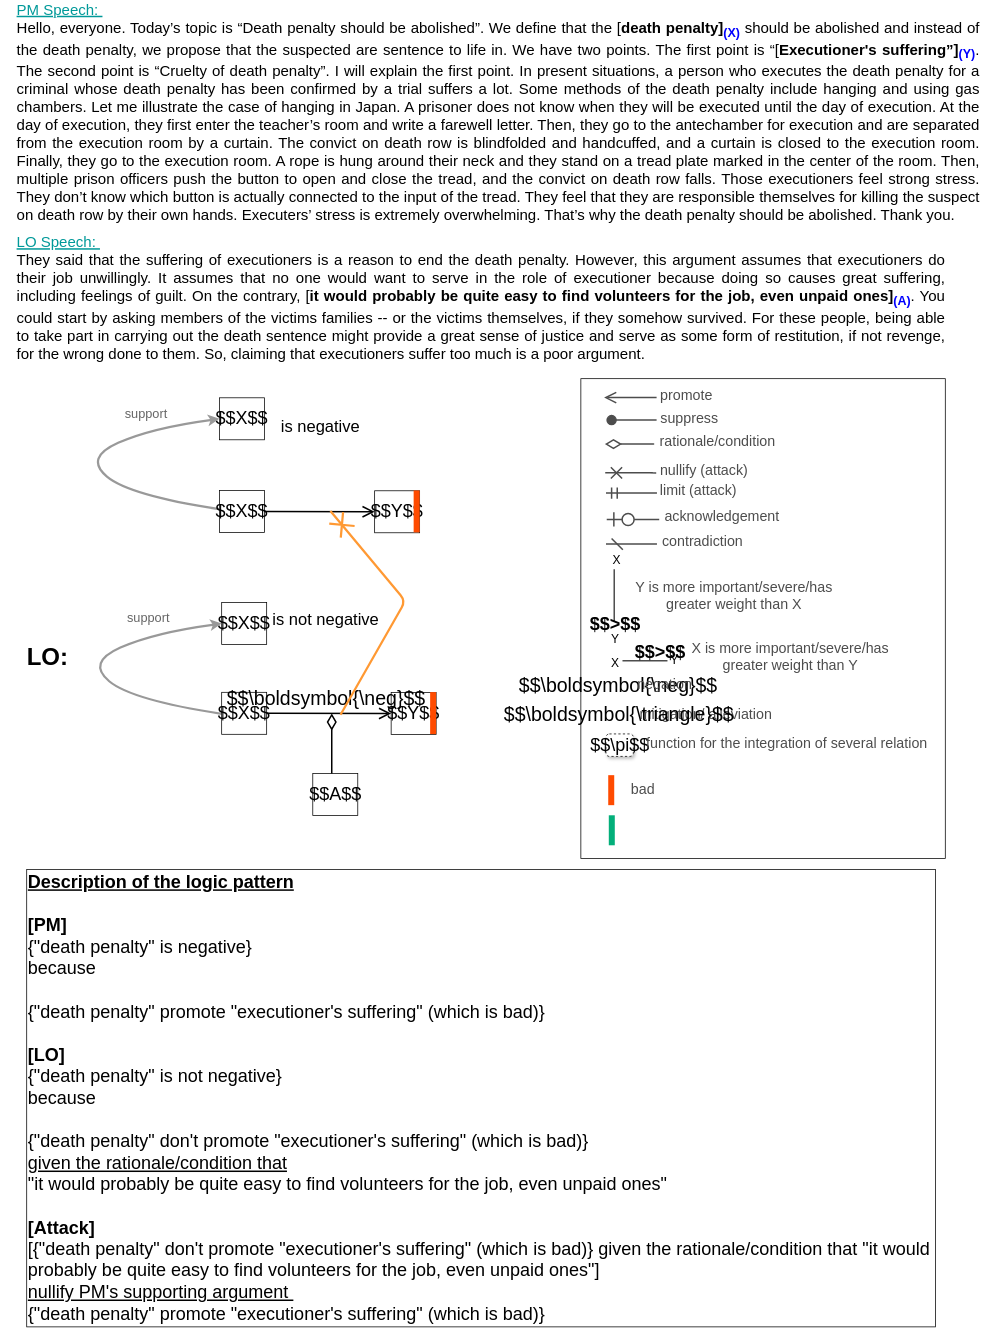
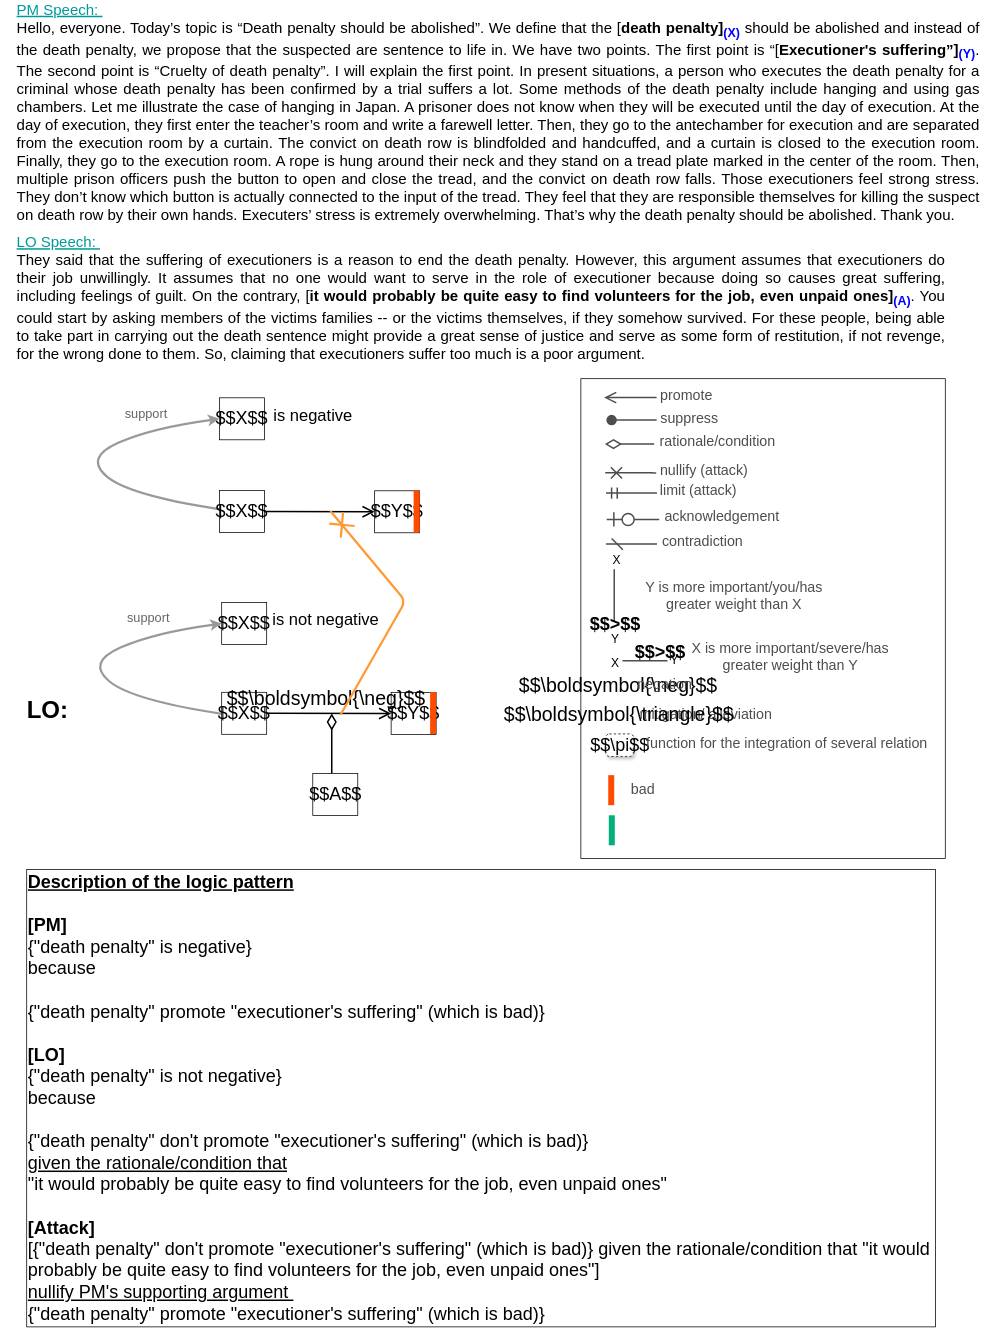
(321, 427) -> (313, 416)
(734, 596) -> (734, 596)
(48, 657) -> (48, 710)
